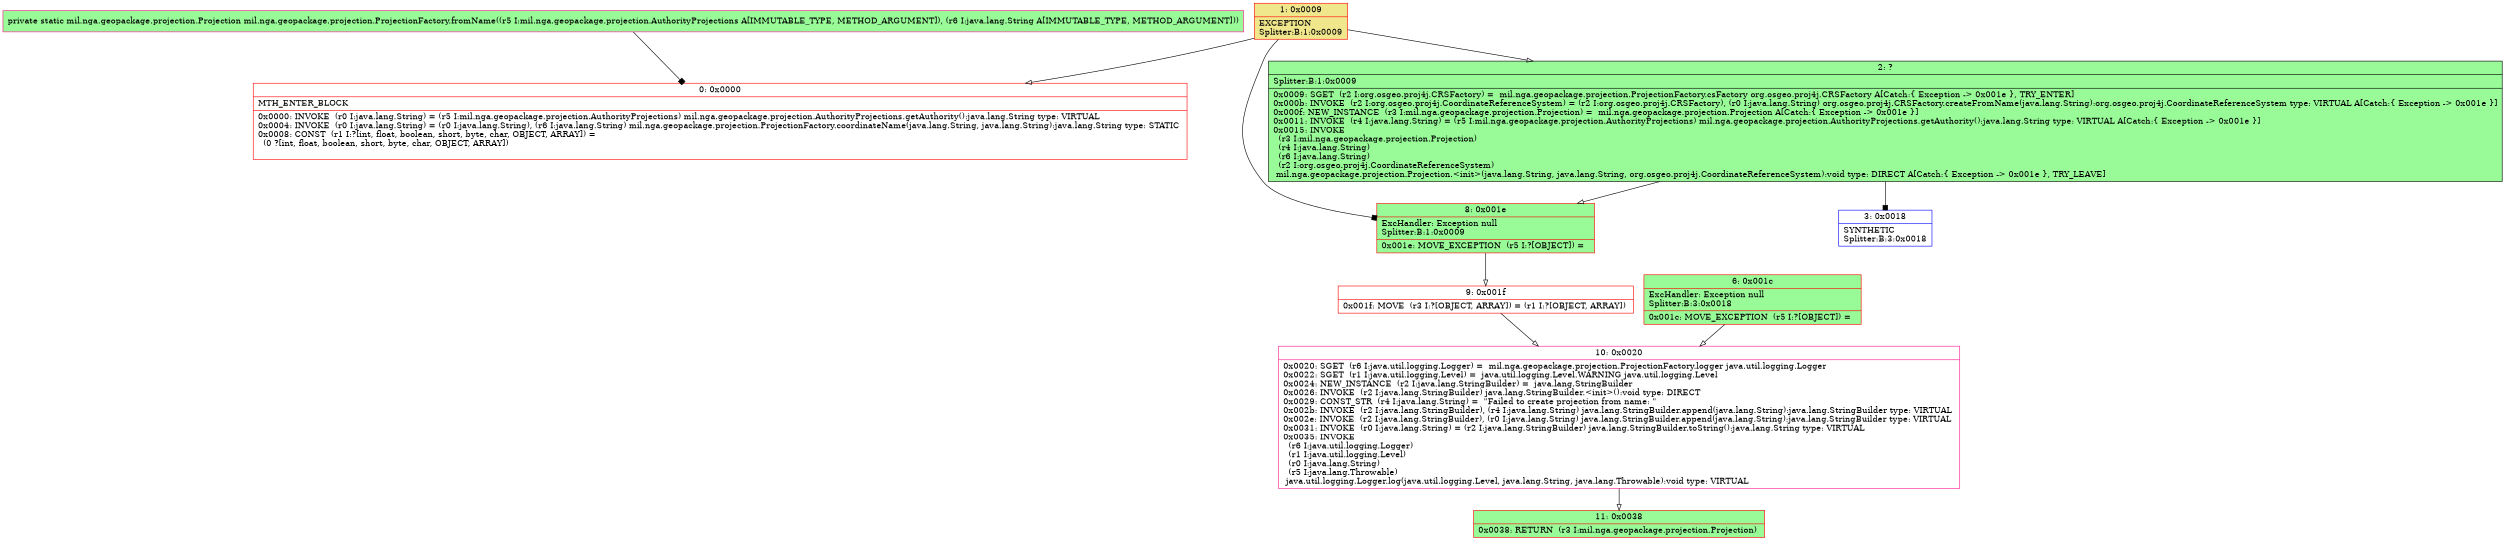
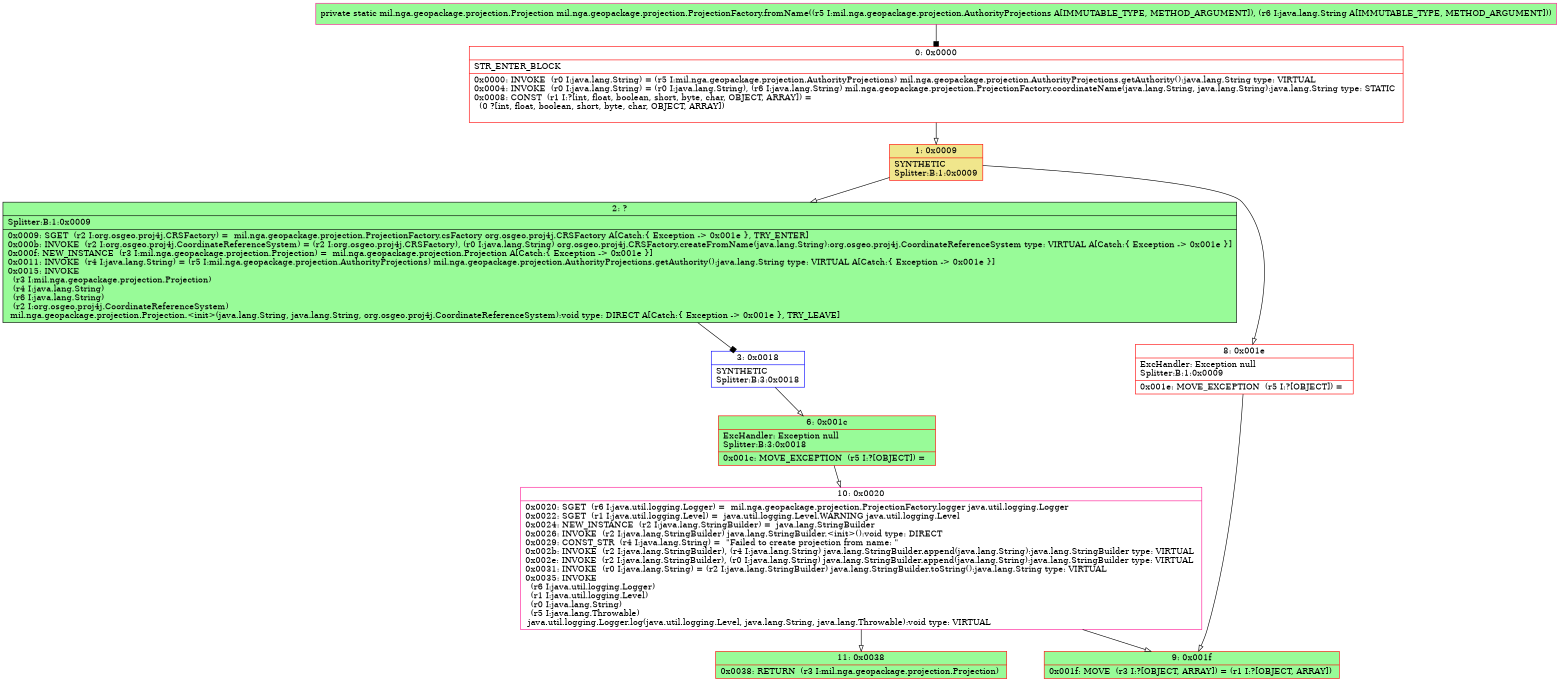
(1285, 23) -> (920, 164)
(1143, 63) -> (936, 130)
(303, 103) -> (518, 66)
(1252, 165) -> (1185, 185)
(1622, 192) -> none
(1486, 228) -> (1244, 369)
(1486, 300) -> (1192, 665)
(1517, 328) -> (1114, 640)
none -> (787, 399)
